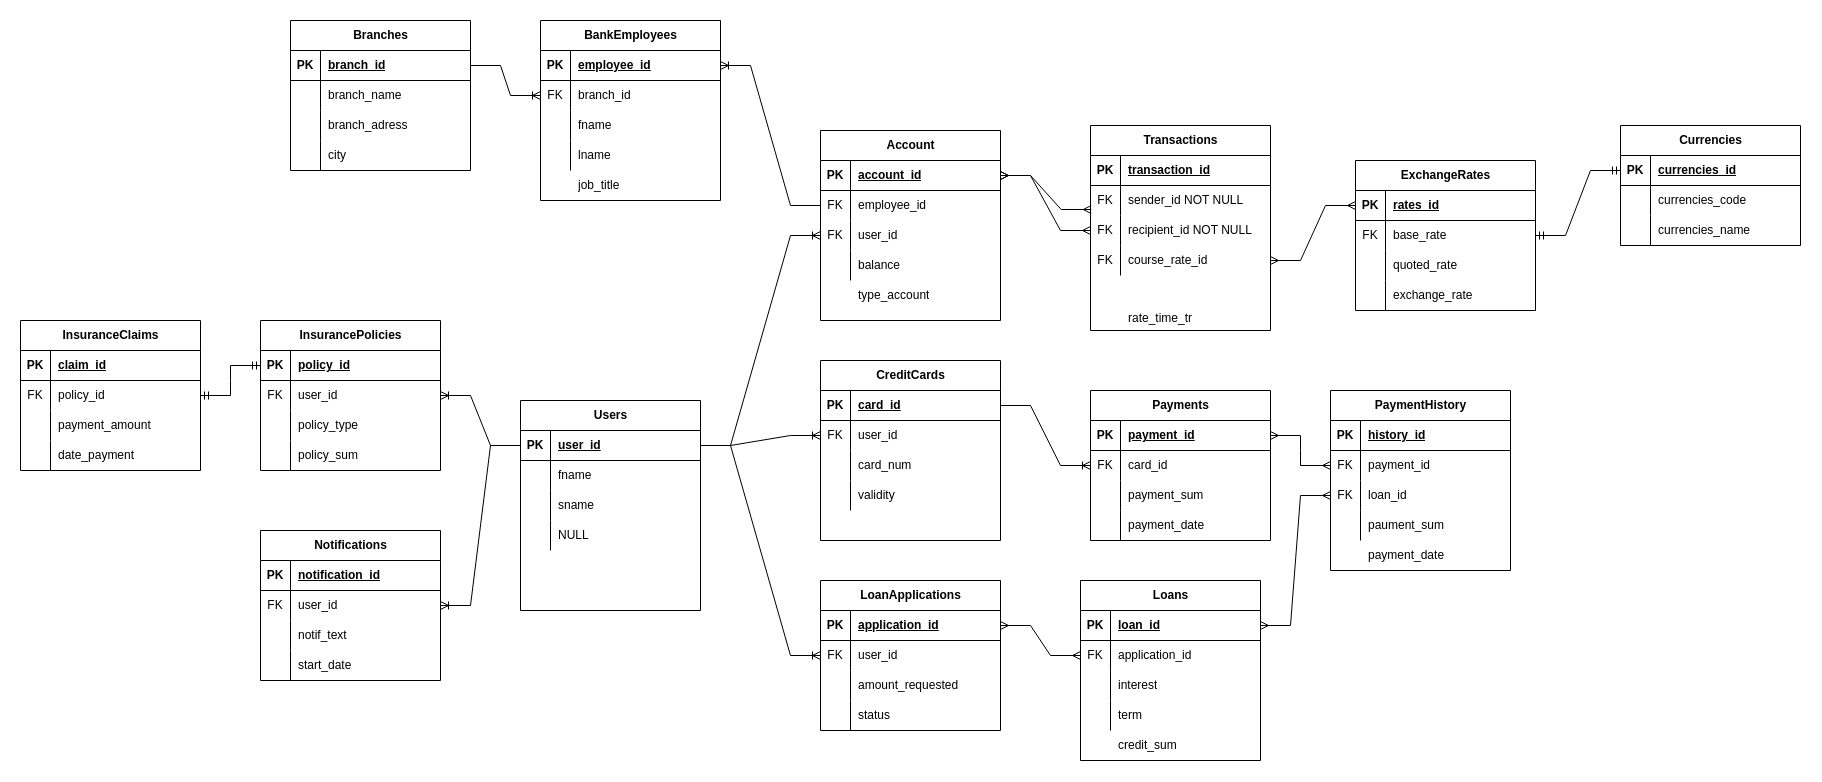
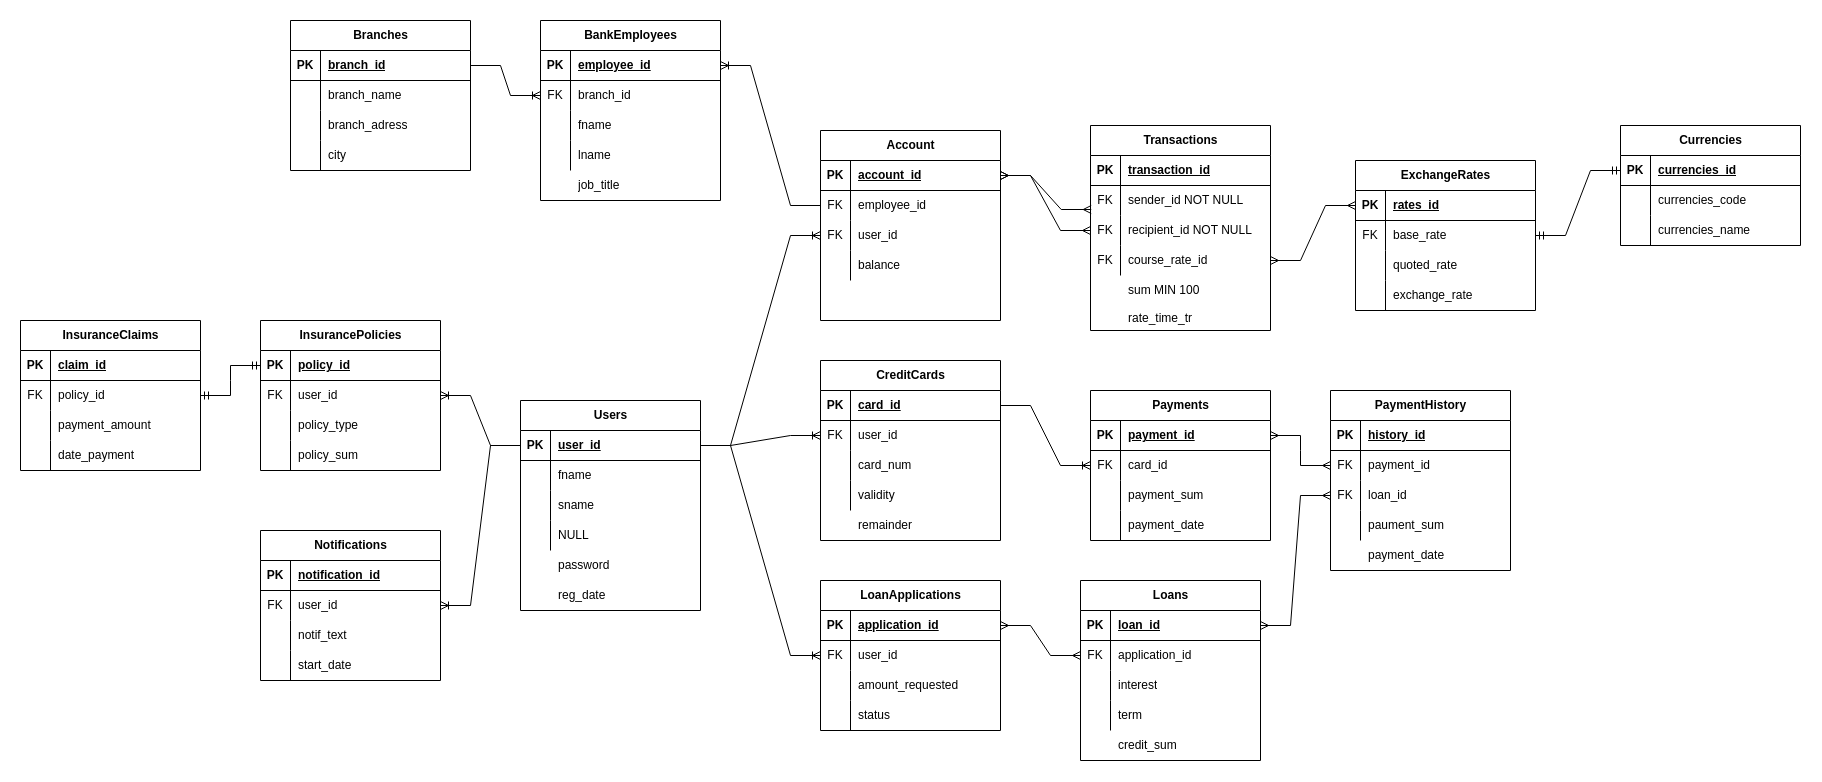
none -> (1196, 291)
(926, 296) -> none
none -> (926, 526)
none -> (626, 566)
none -> (626, 596)
